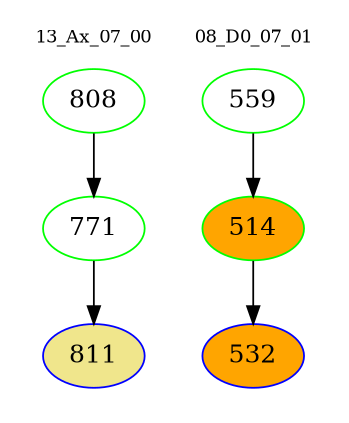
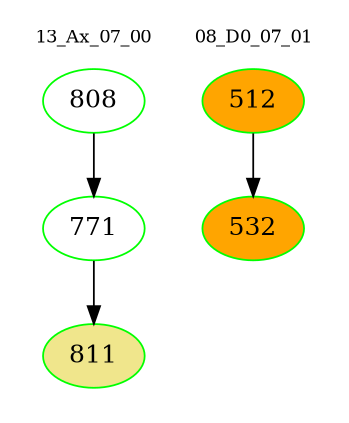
(253, 101) -> none
(253, 228) -> (253, 101)
(94, 356) -> (94, 356)
(253, 356) -> (253, 228)
